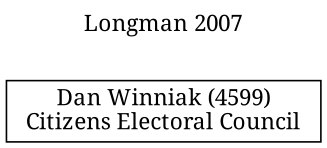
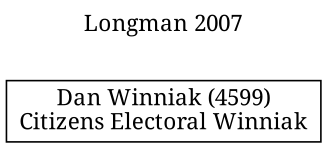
(164, 111) -> (164, 111)
